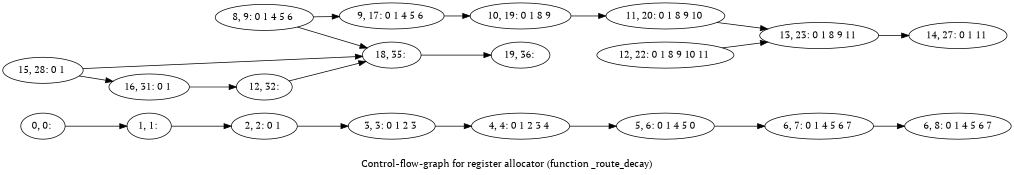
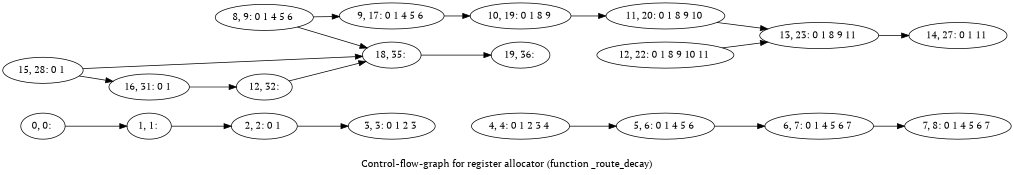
(450, 126) -> none
(665, 126) -> (665, 126)
(958, 126) -> (958, 126)
